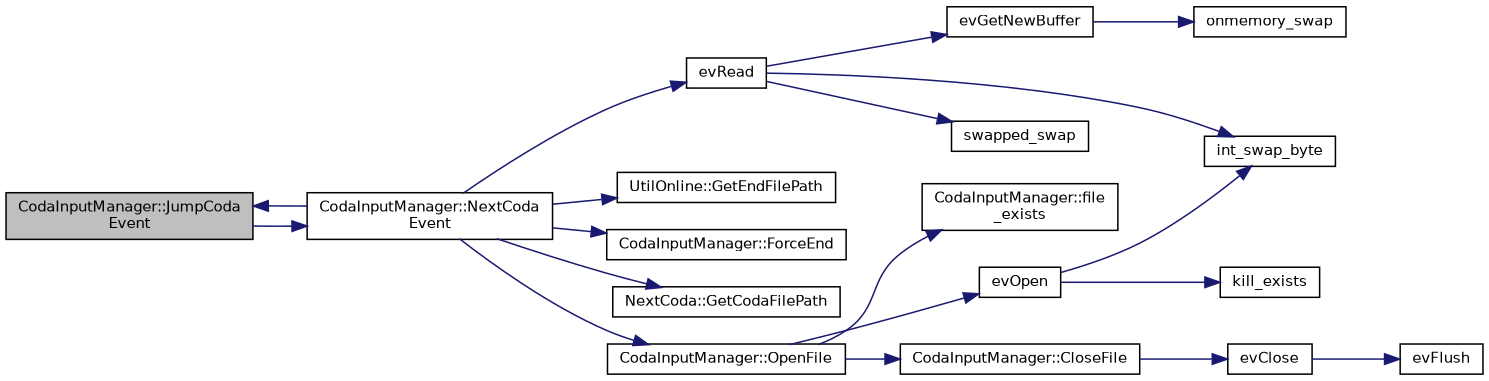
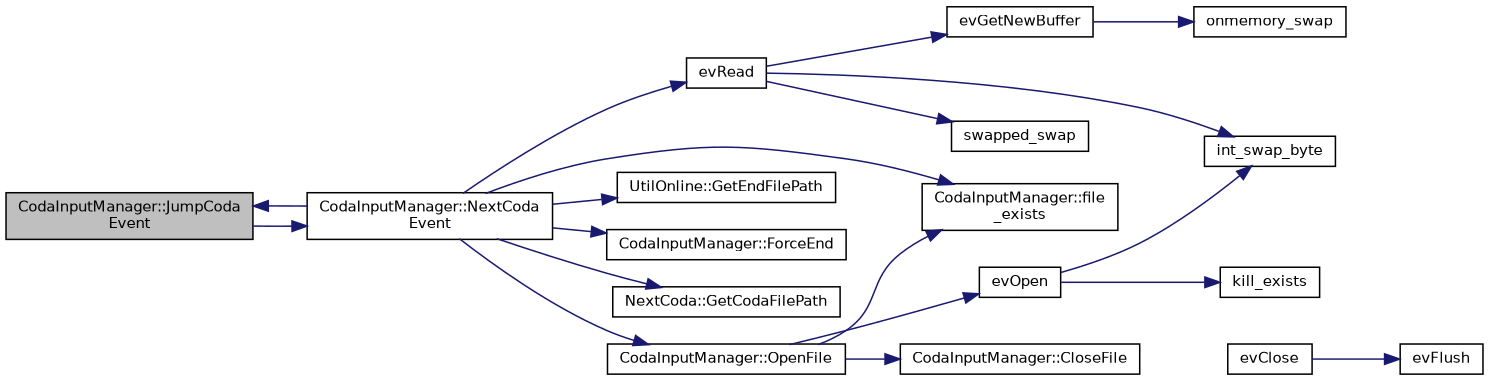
none -> (711, 147)
(1176, 359) -> none
